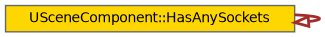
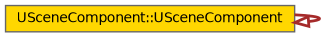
(150, 19) -> (150, 19)
